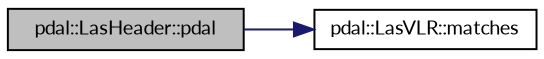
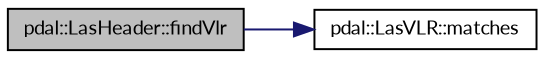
(126, 29) -> (126, 29)
